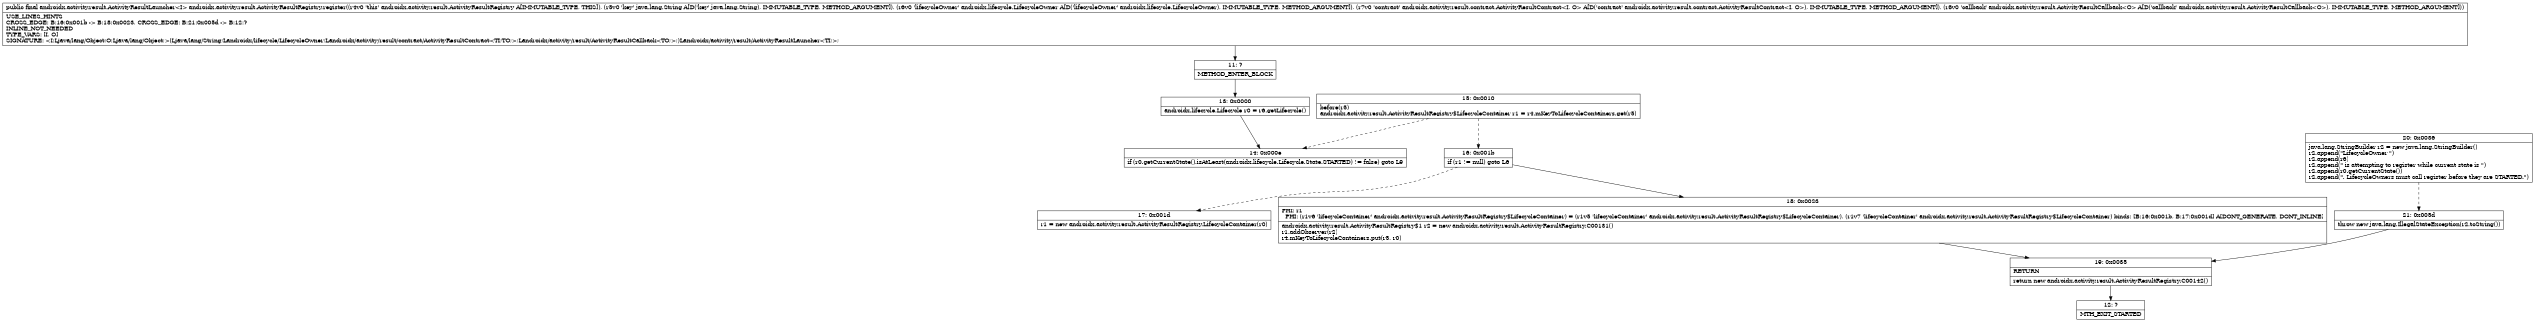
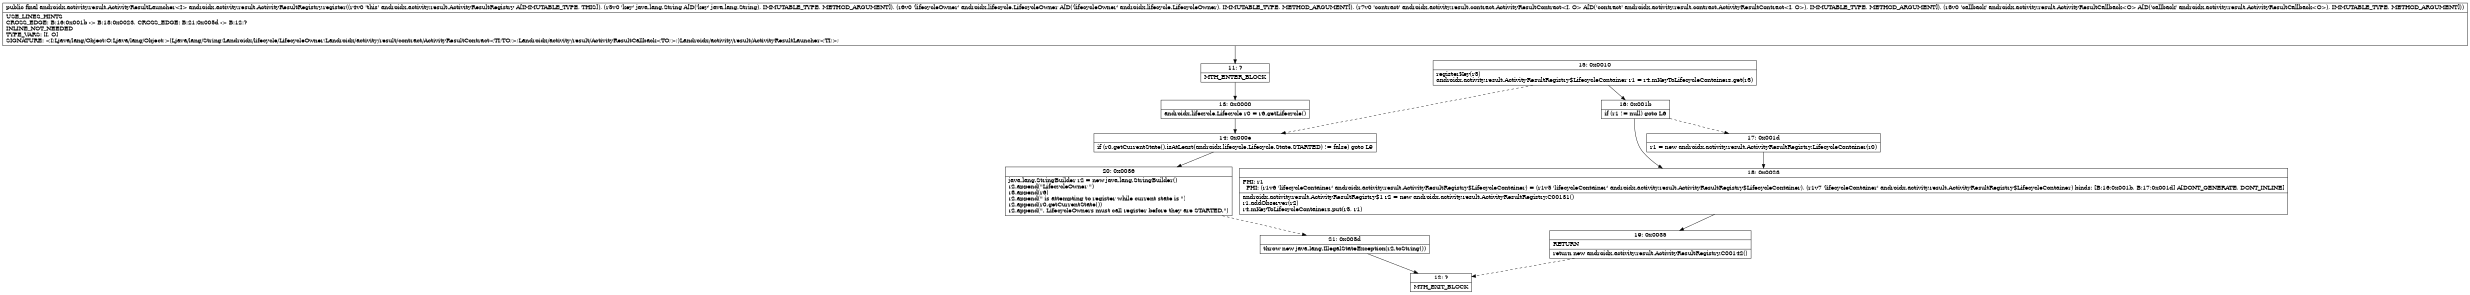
(1235, 74) -> (1235, 77)
(1335, 108) -> (1458, 74)
(1478, 132) -> (1615, 91)
none -> (1764, 158)
none -> (1197, 159)
(2329, 159) -> (1029, 193)
(1342, 238) -> (1303, 209)
(2303, 248) -> (1391, 263)
(2111, 291) -> (1525, 267)
(2111, 314) -> (1441, 287)
